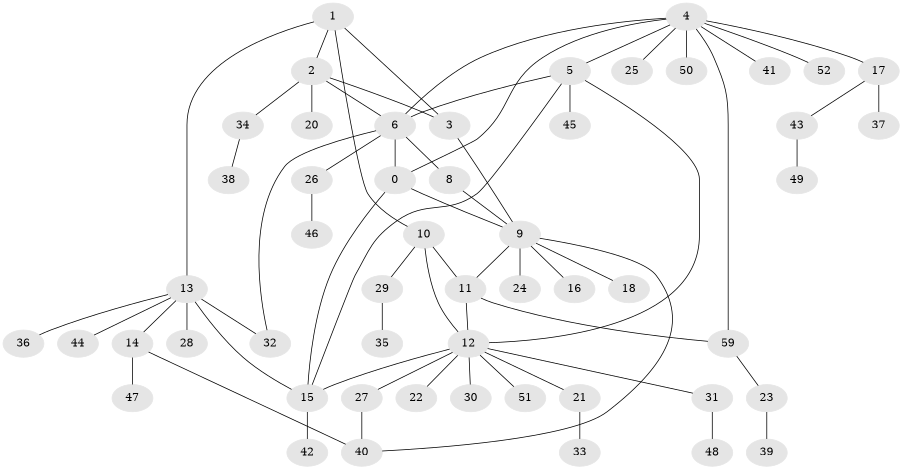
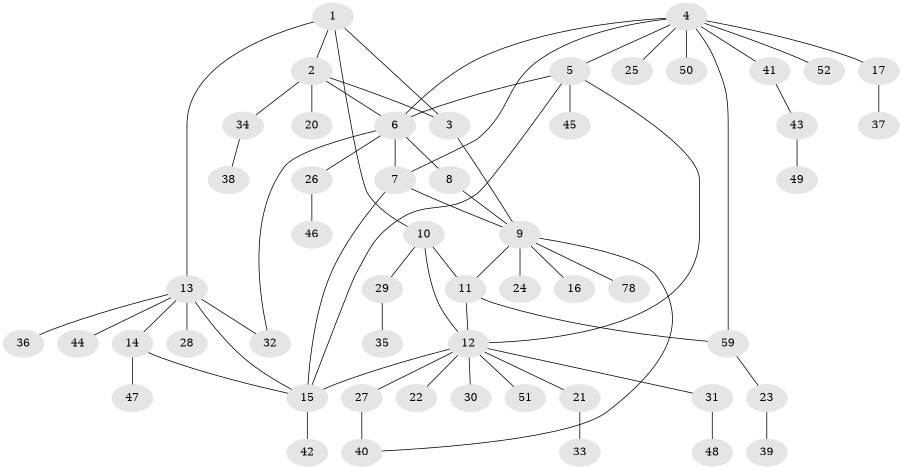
(838, 98) -> (783, 98)
(395, 180) -> (395, 180)
(629, 289) -> (629, 289)
(247, 398) -> (217, 376)
